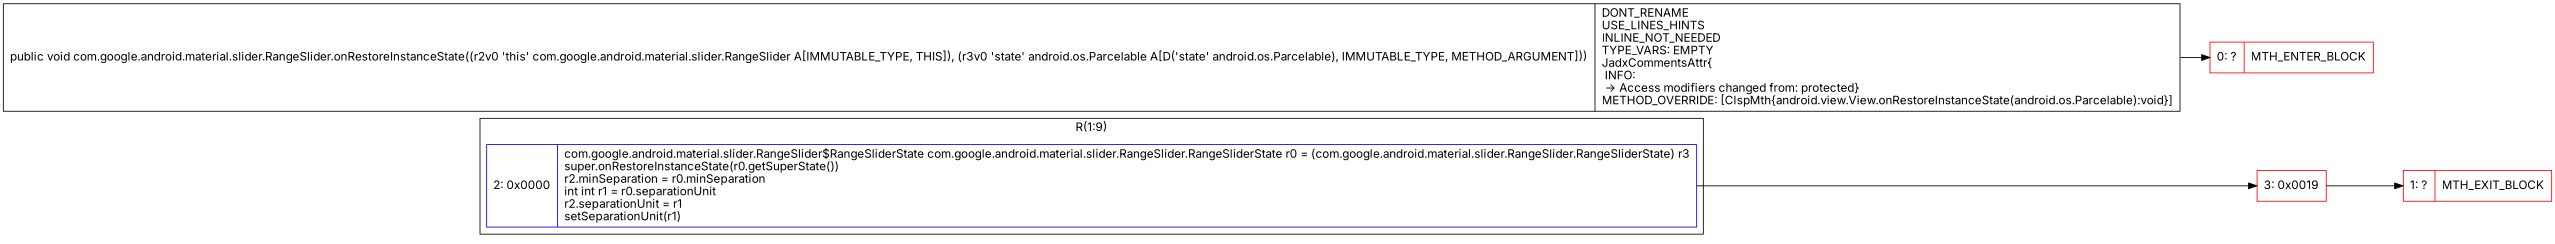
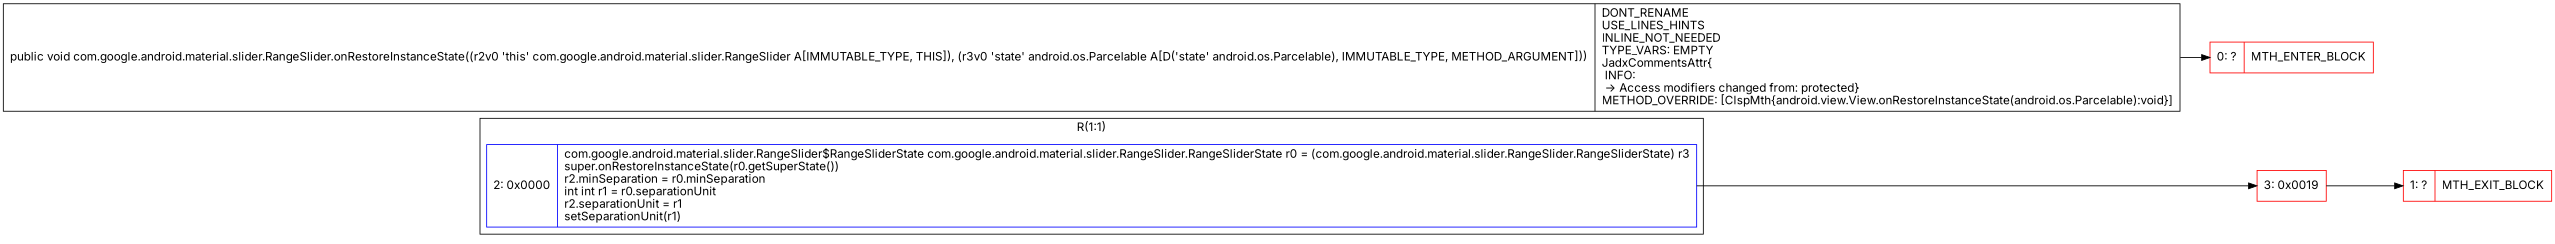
(1092, 128) -> (1092, 128)
